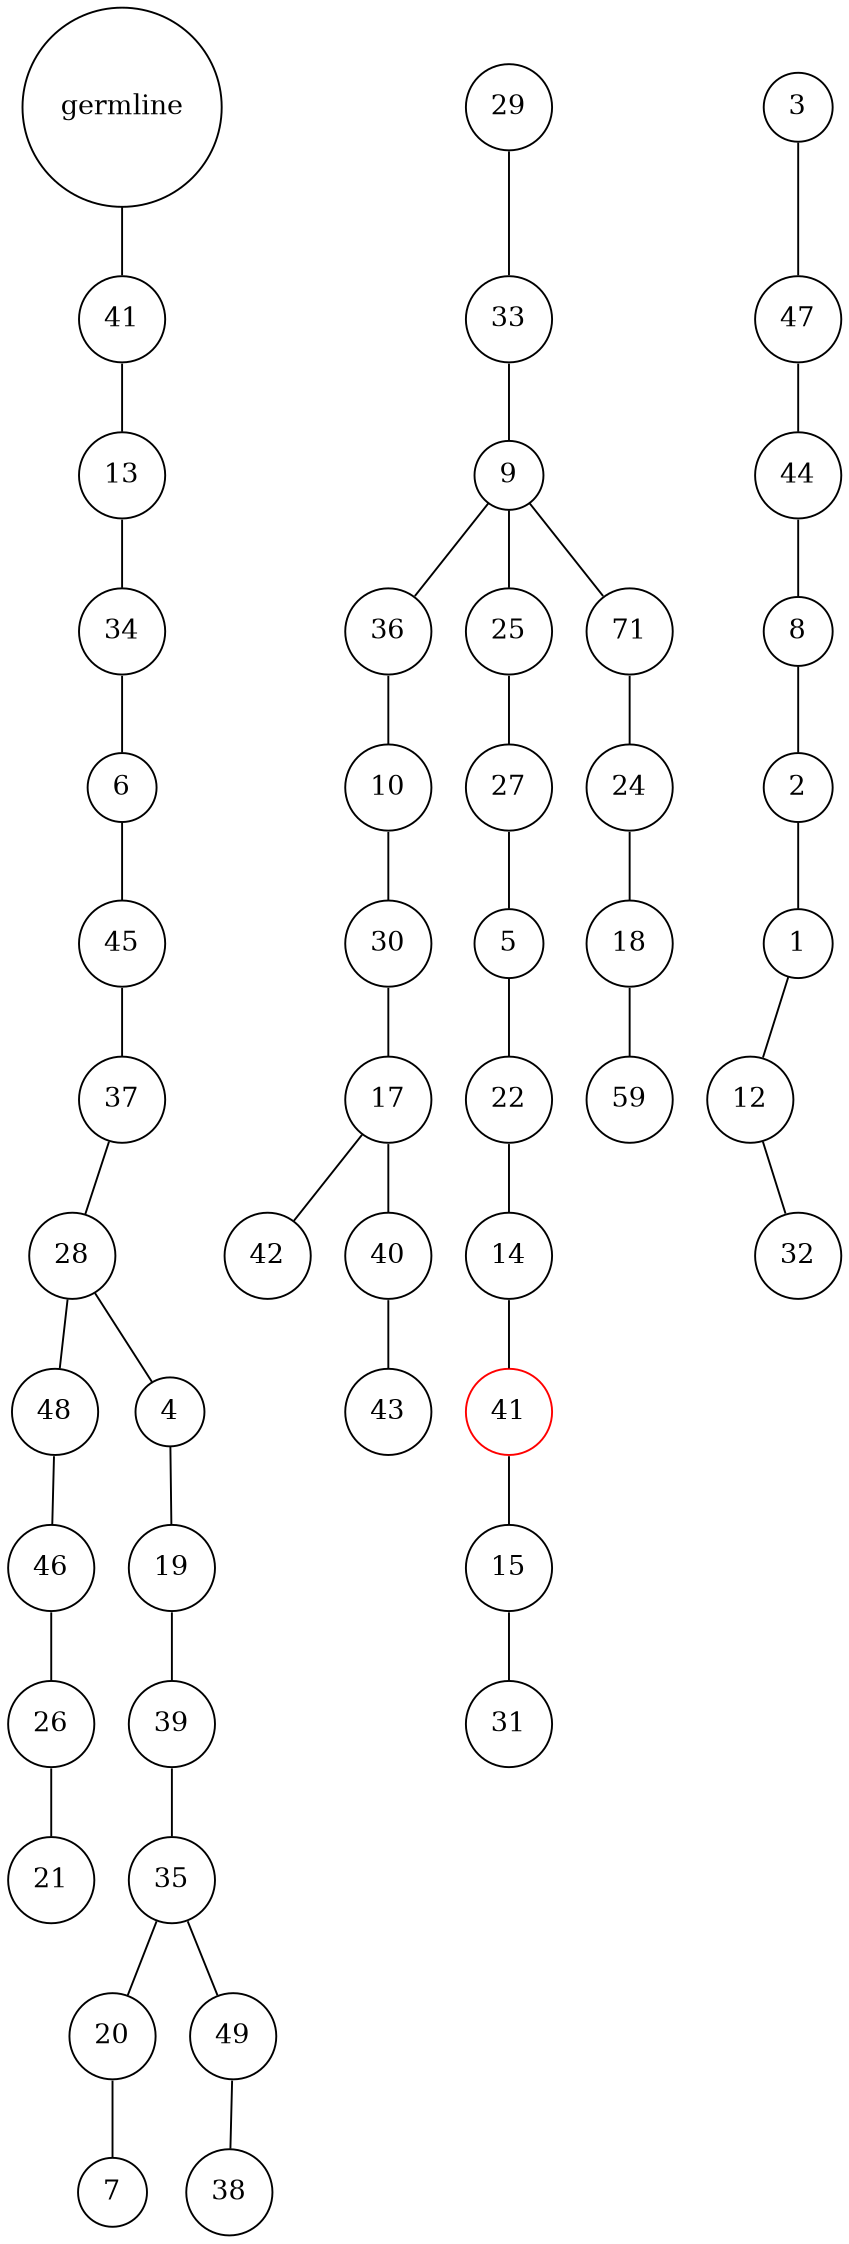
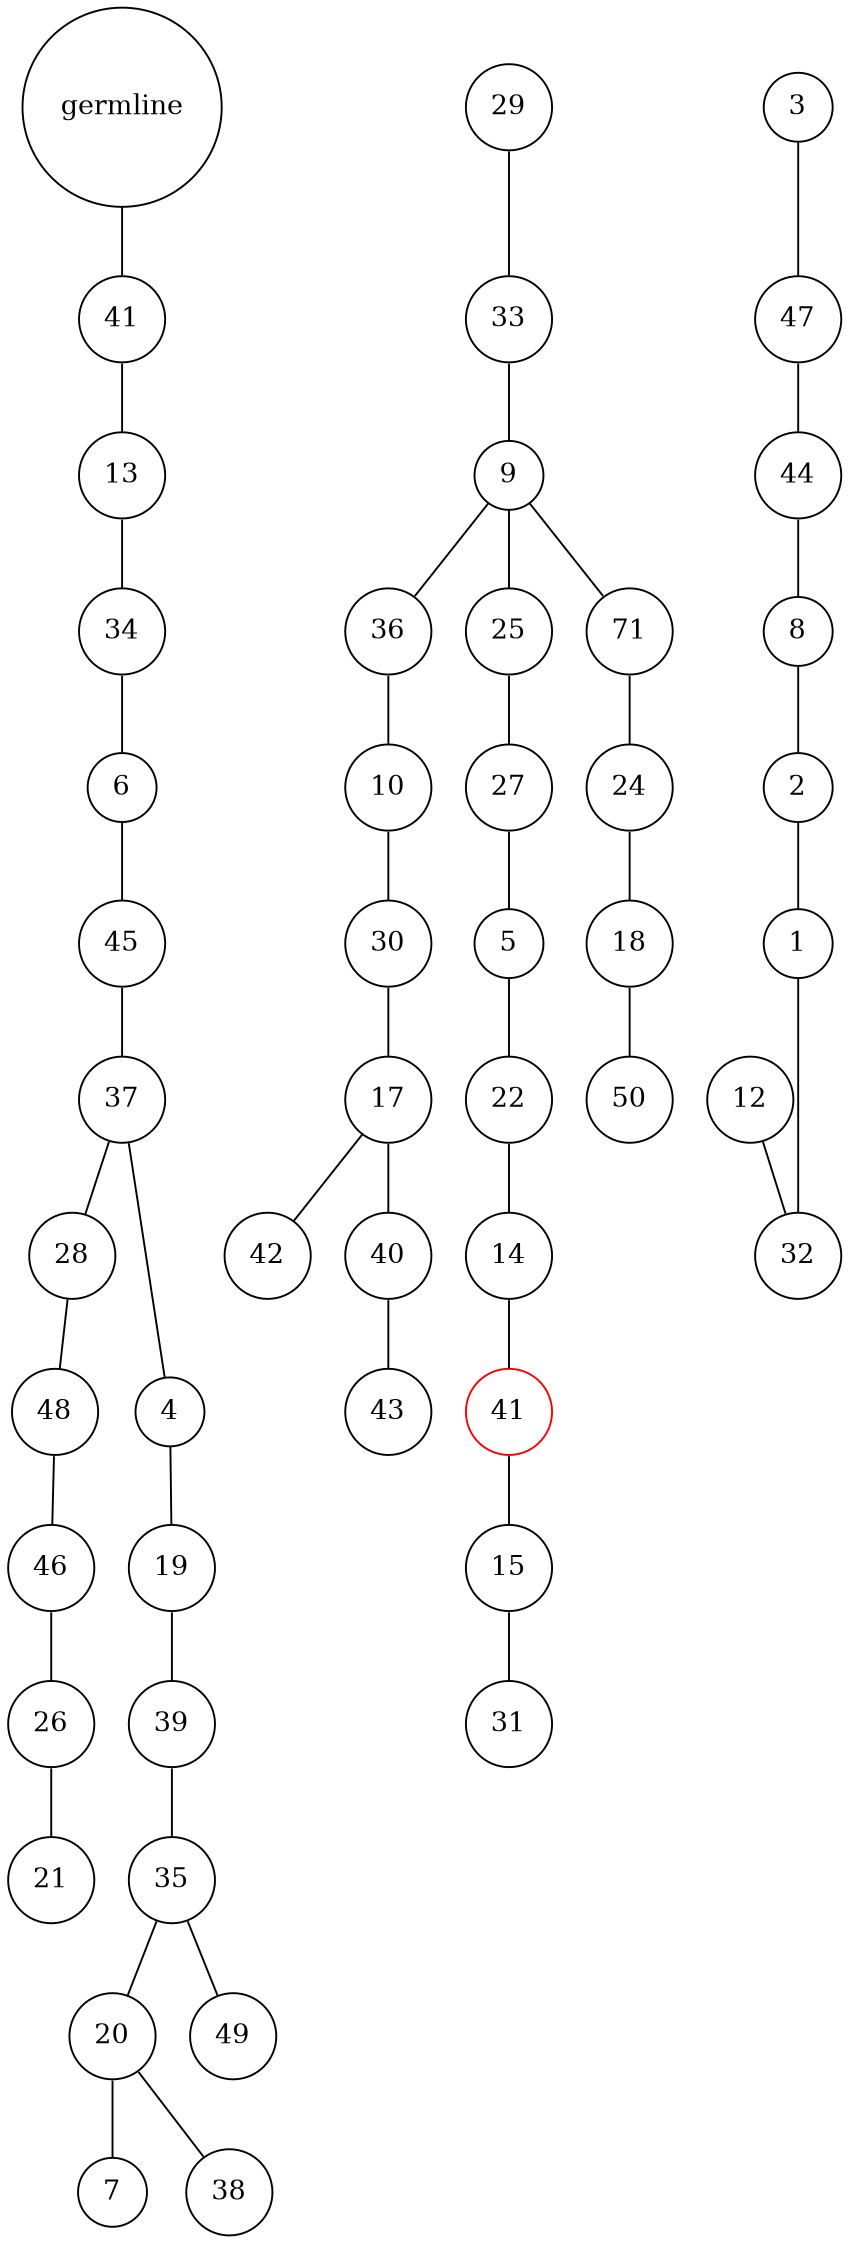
(776, 1017) -> (798, 1095)
(630, 1100) -> (630, 1100)
(123, 1337) -> (147, 1260)
(231, 2115) -> (171, 2114)
